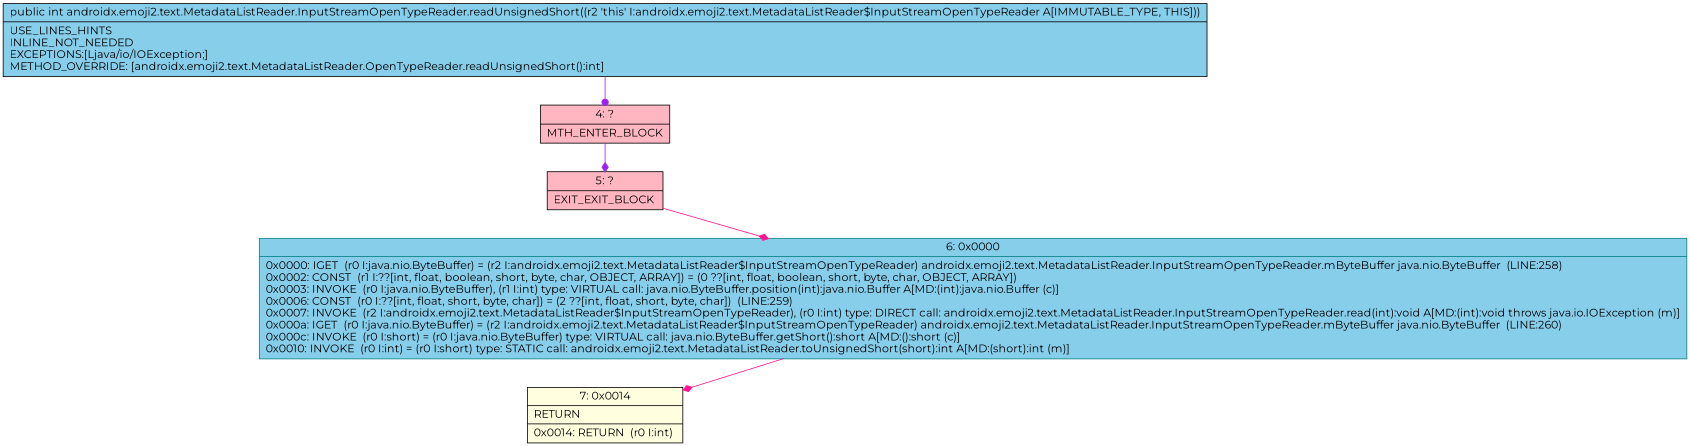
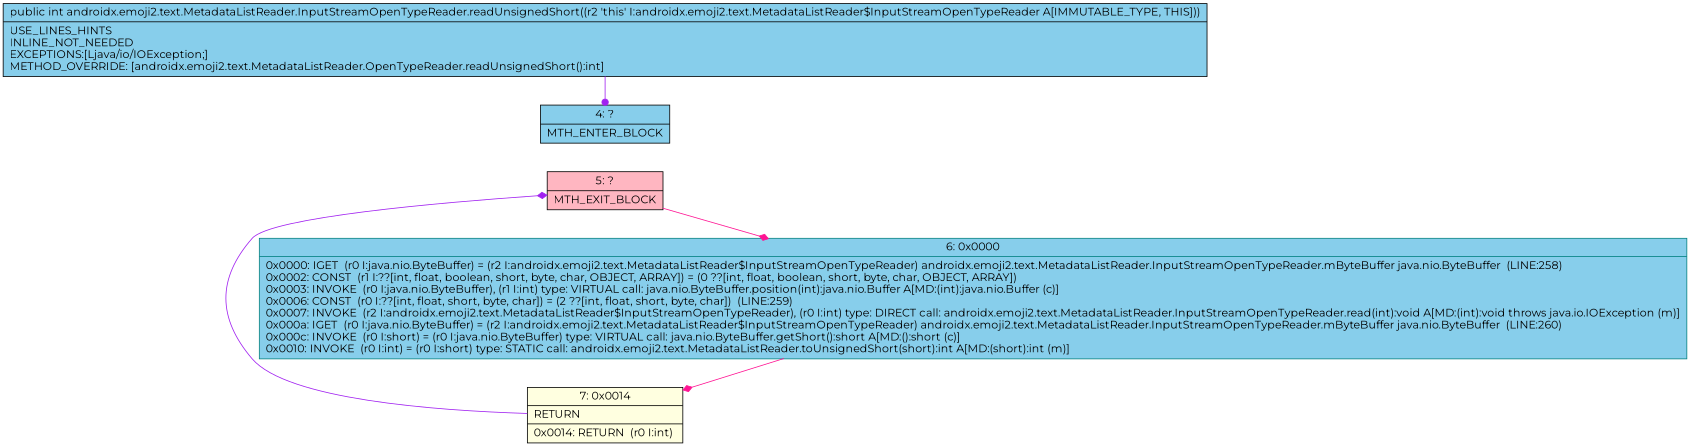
(605, 124) -> (605, 124)
(605, 153) -> (226, 296)
(604, 200) -> (605, 200)
